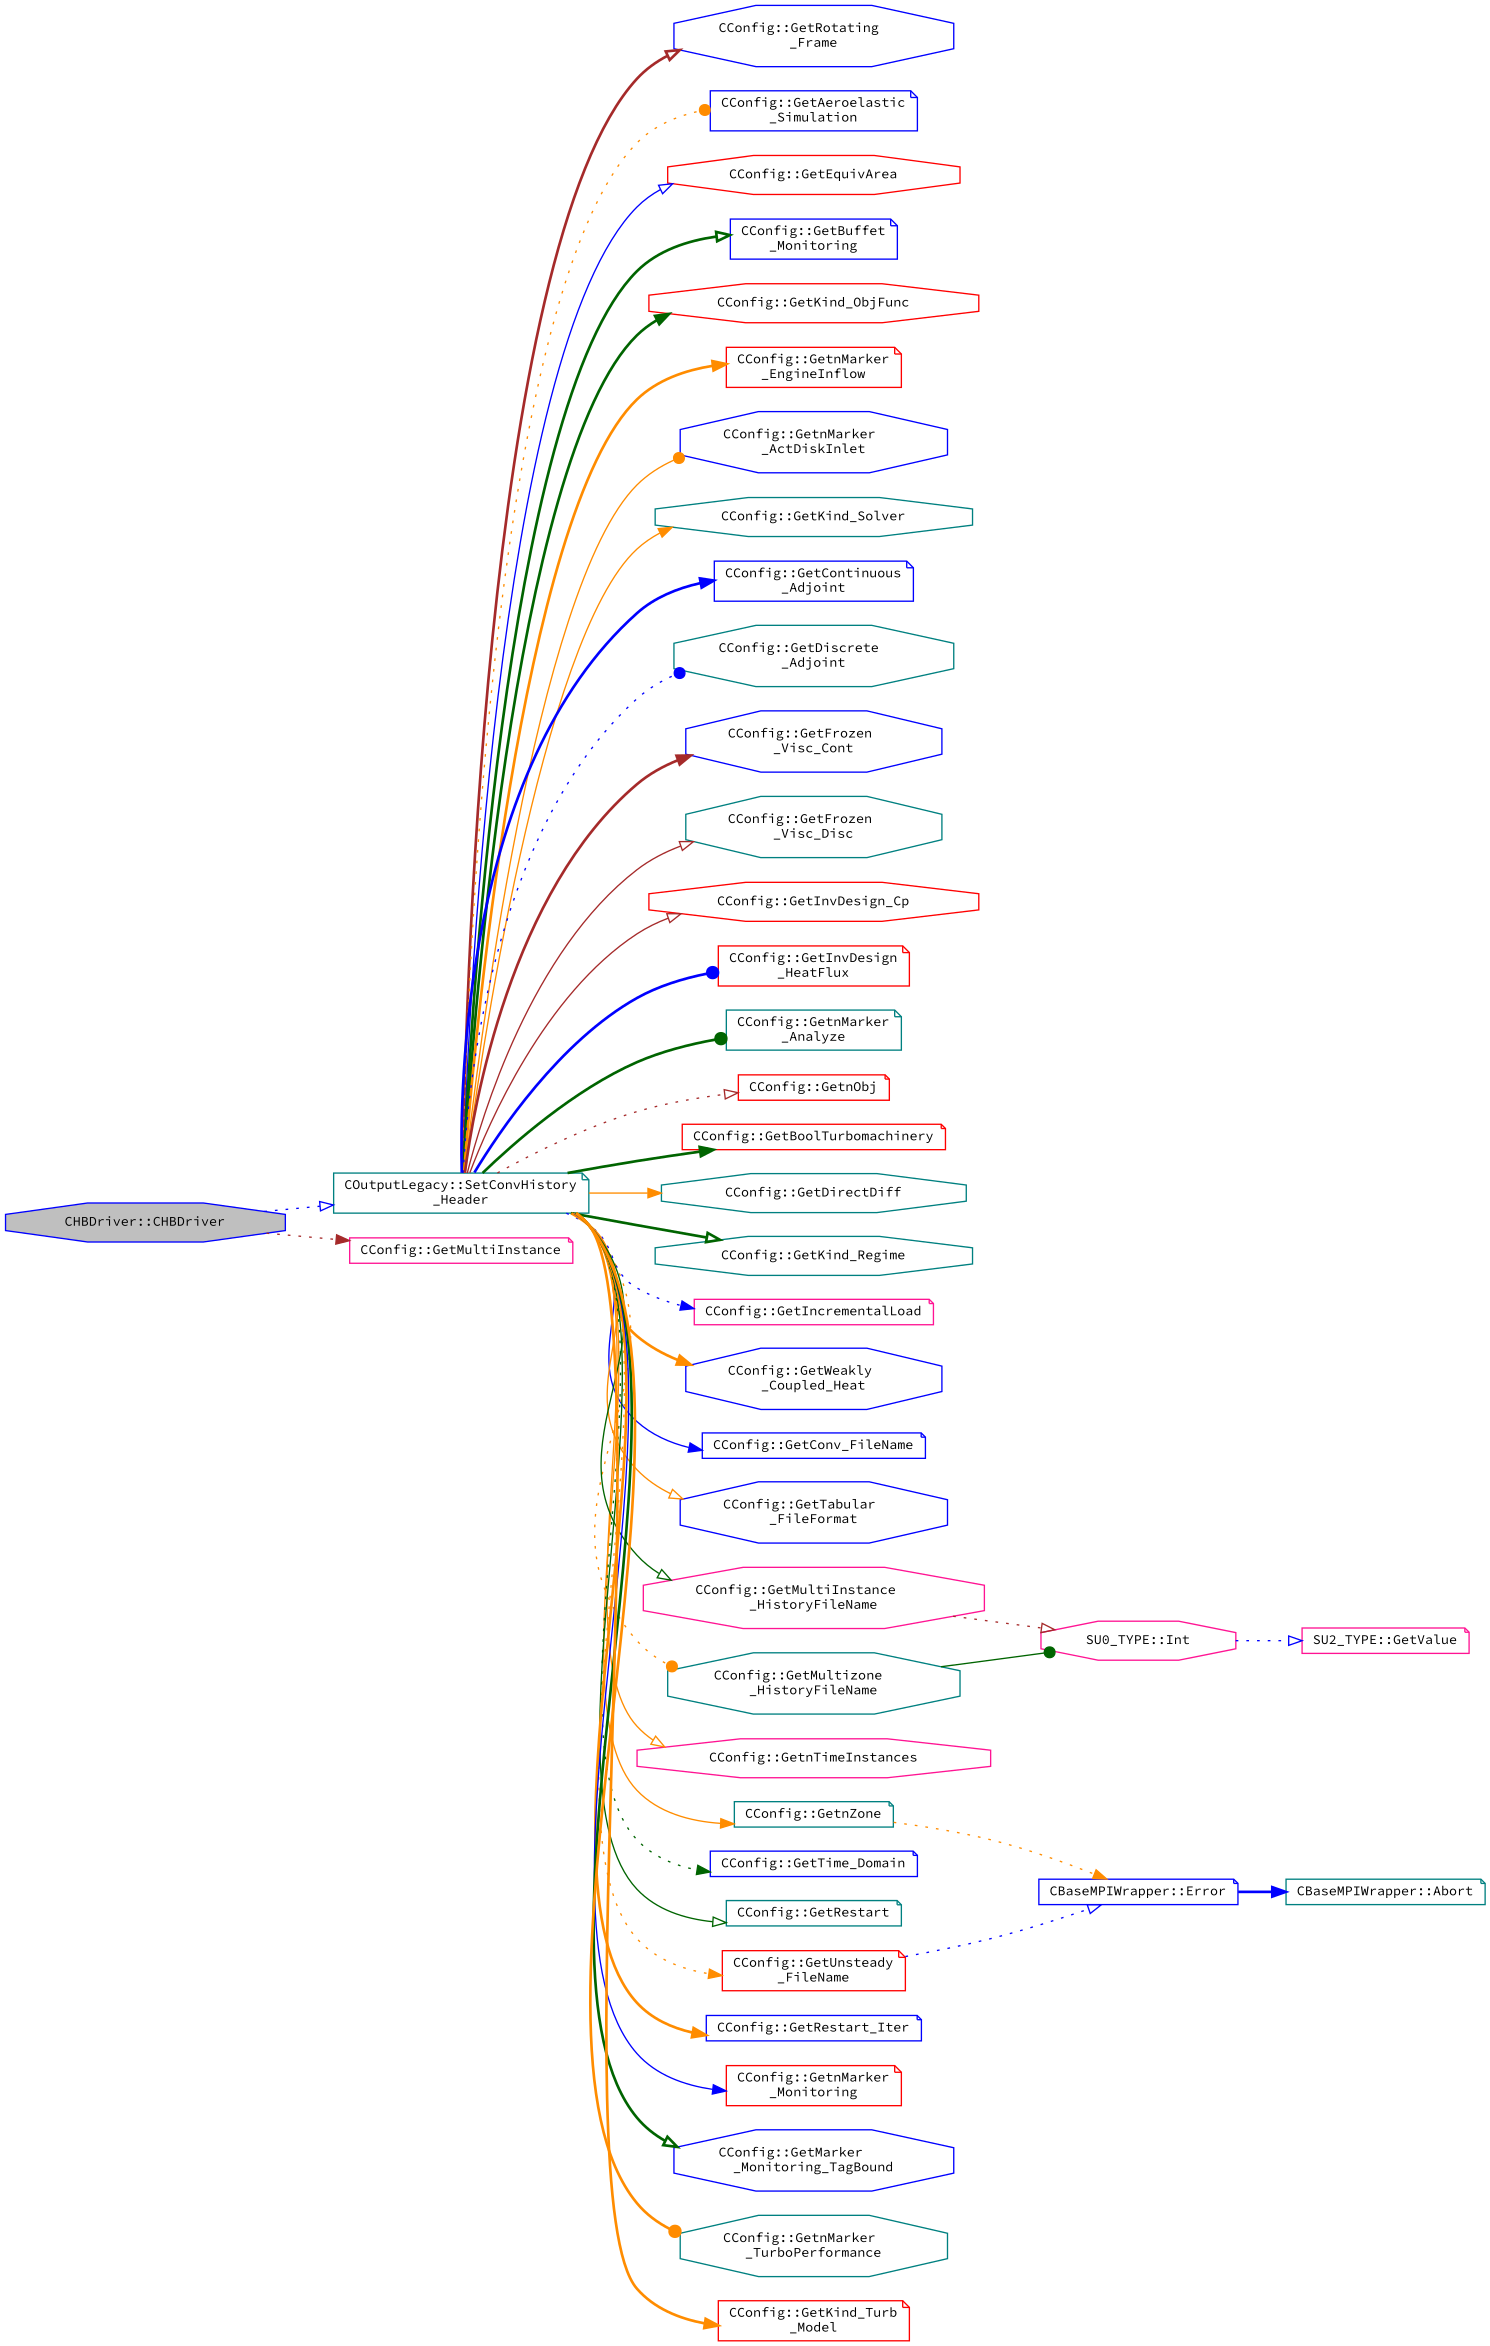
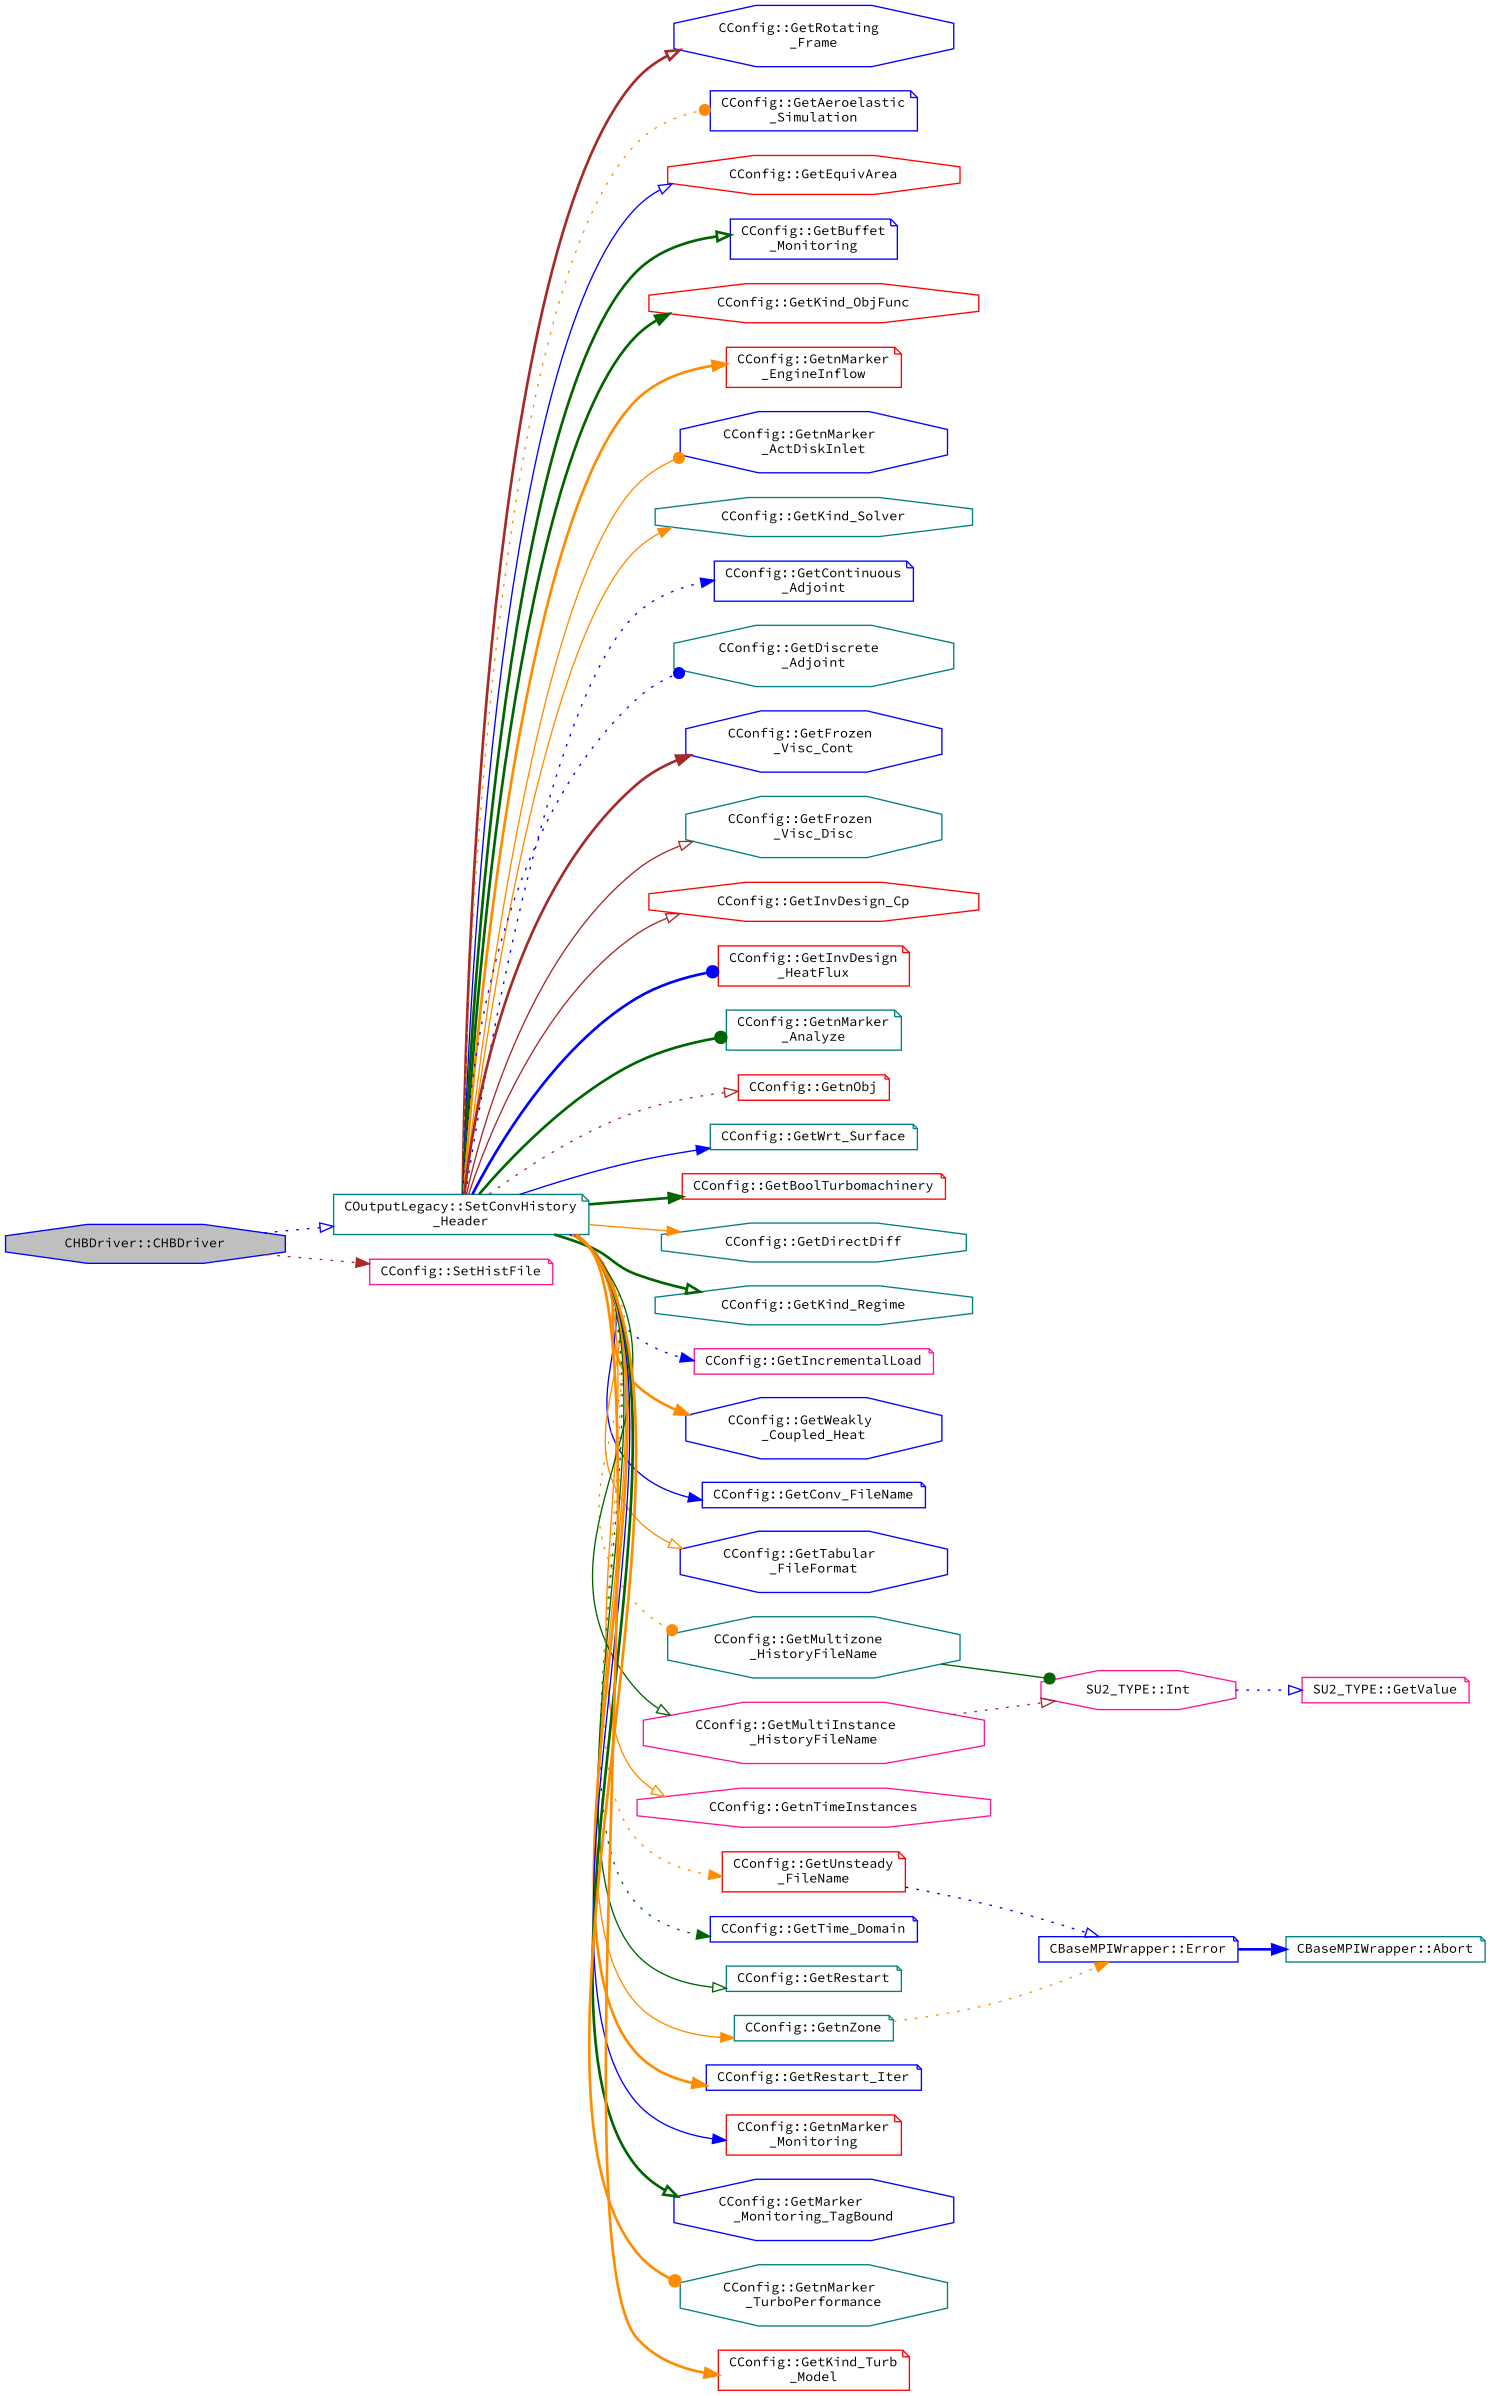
(574, 688) -> (520, 910)
none -> (814, 1137)
(461, 1251) -> (461, 1272)
(1138, 1641) -> (1138, 1690)
